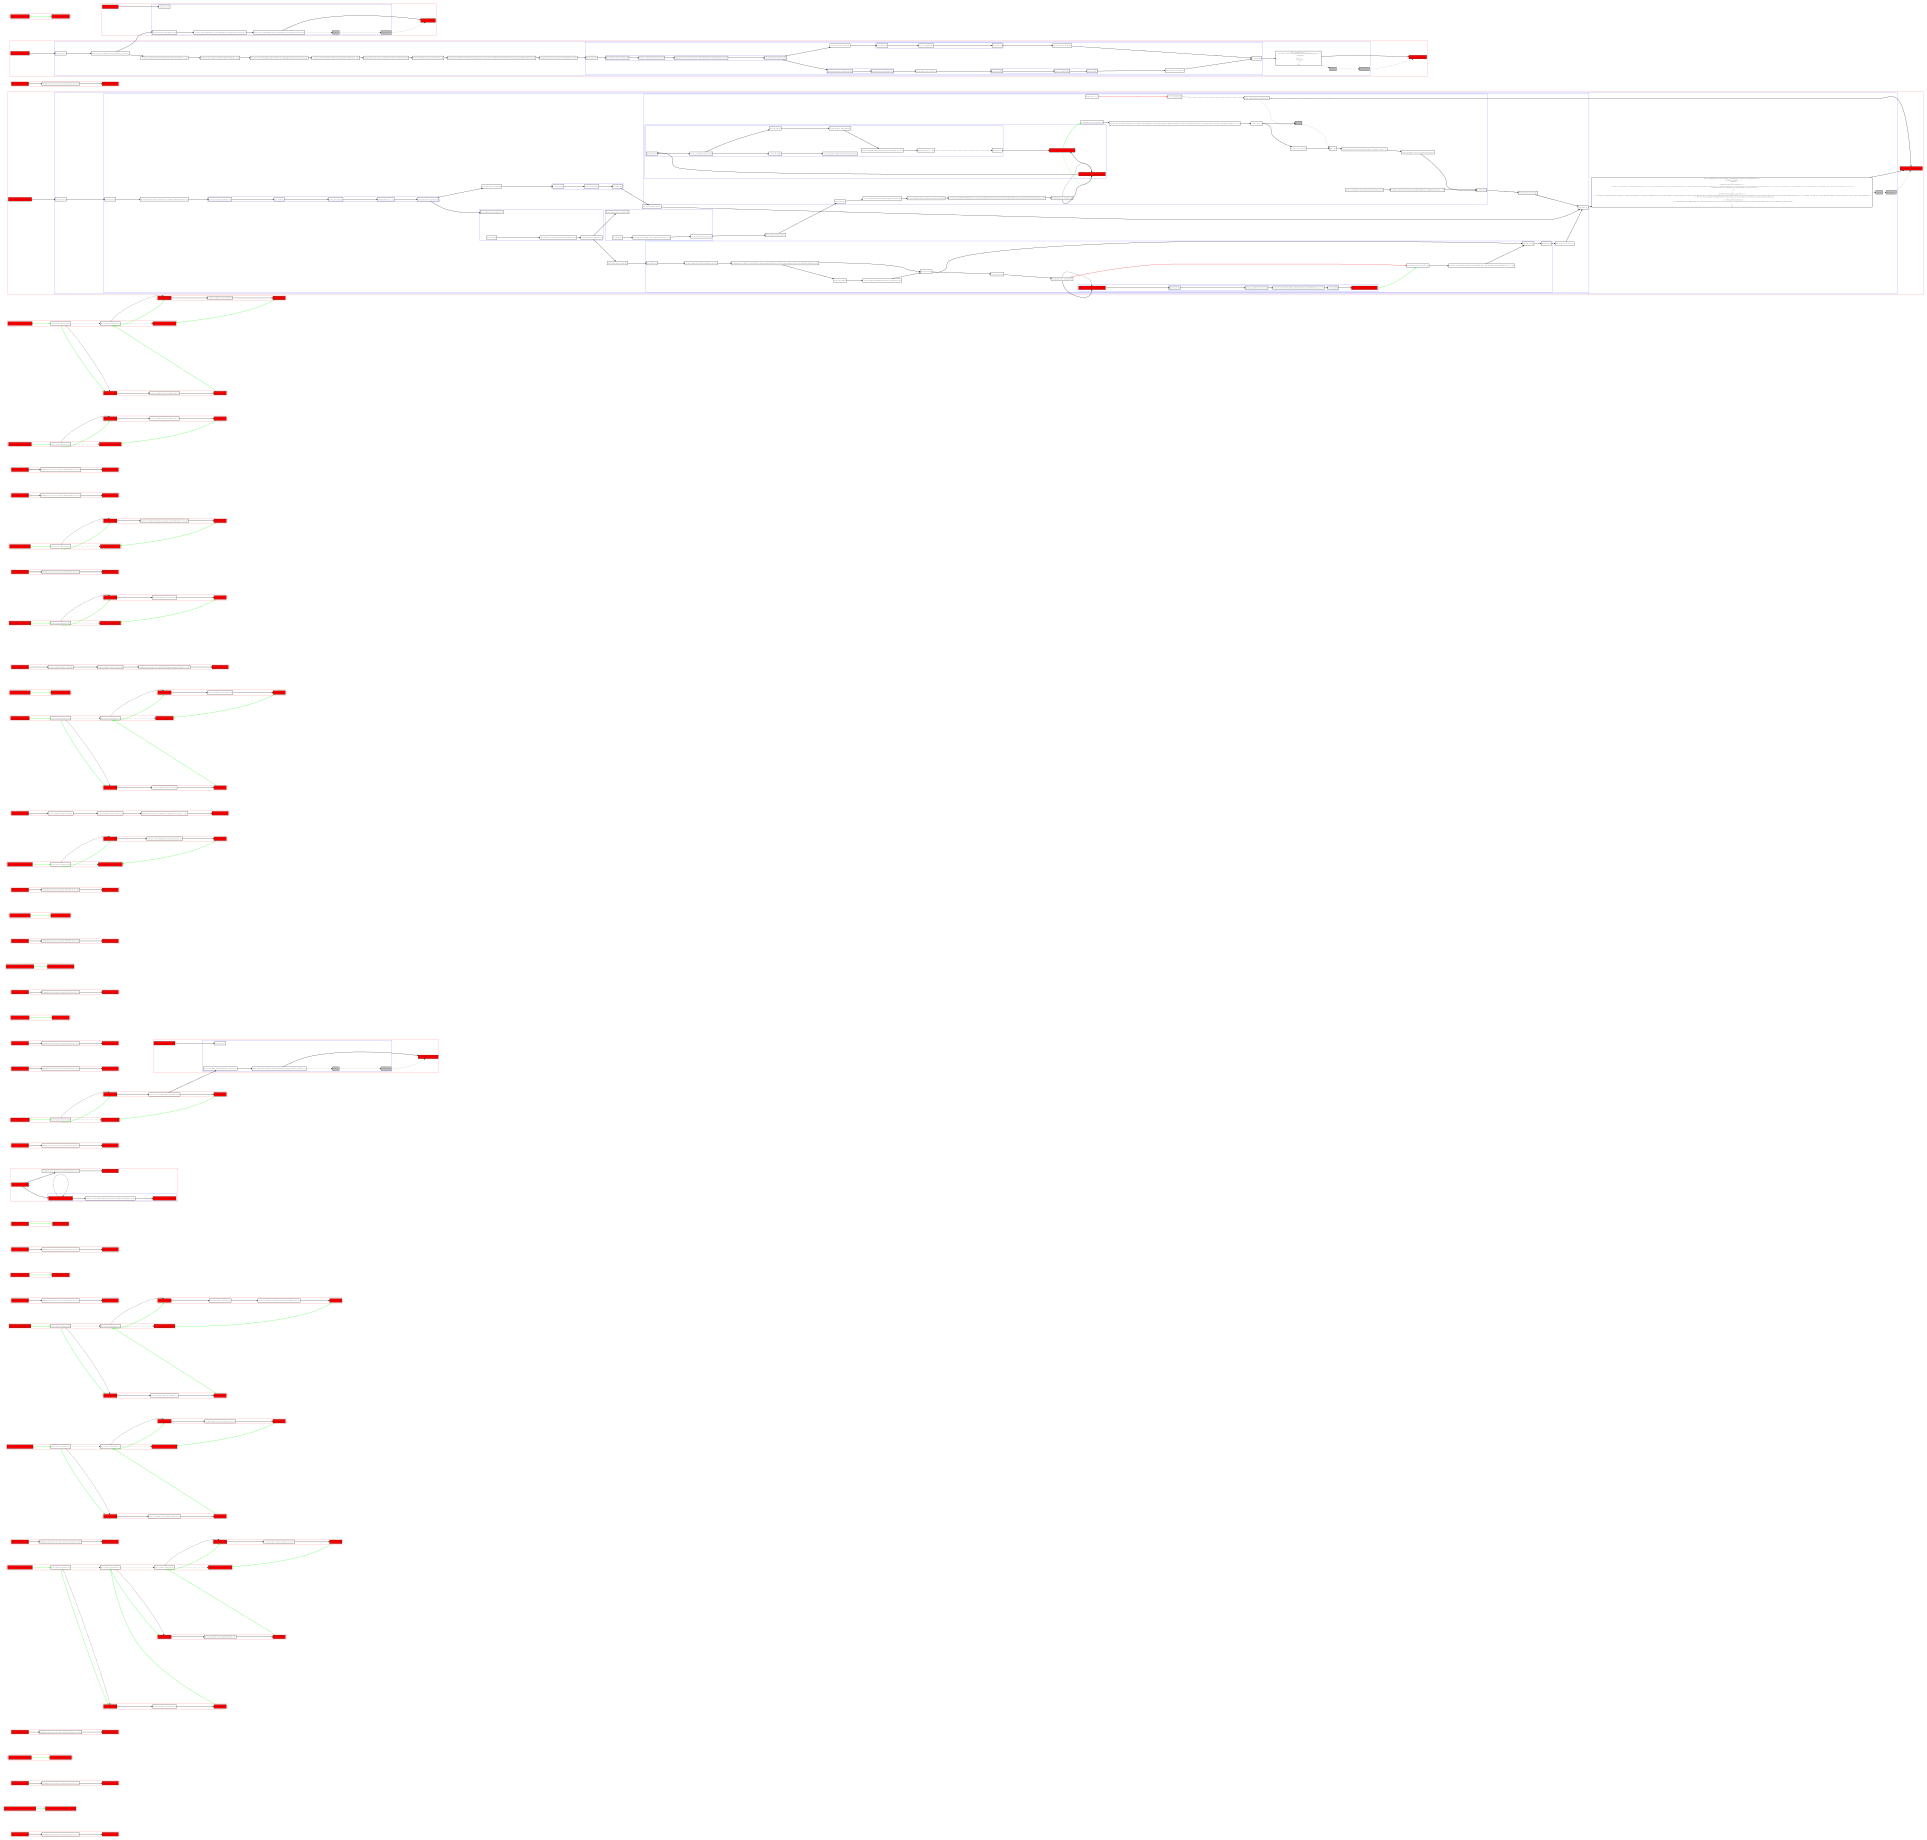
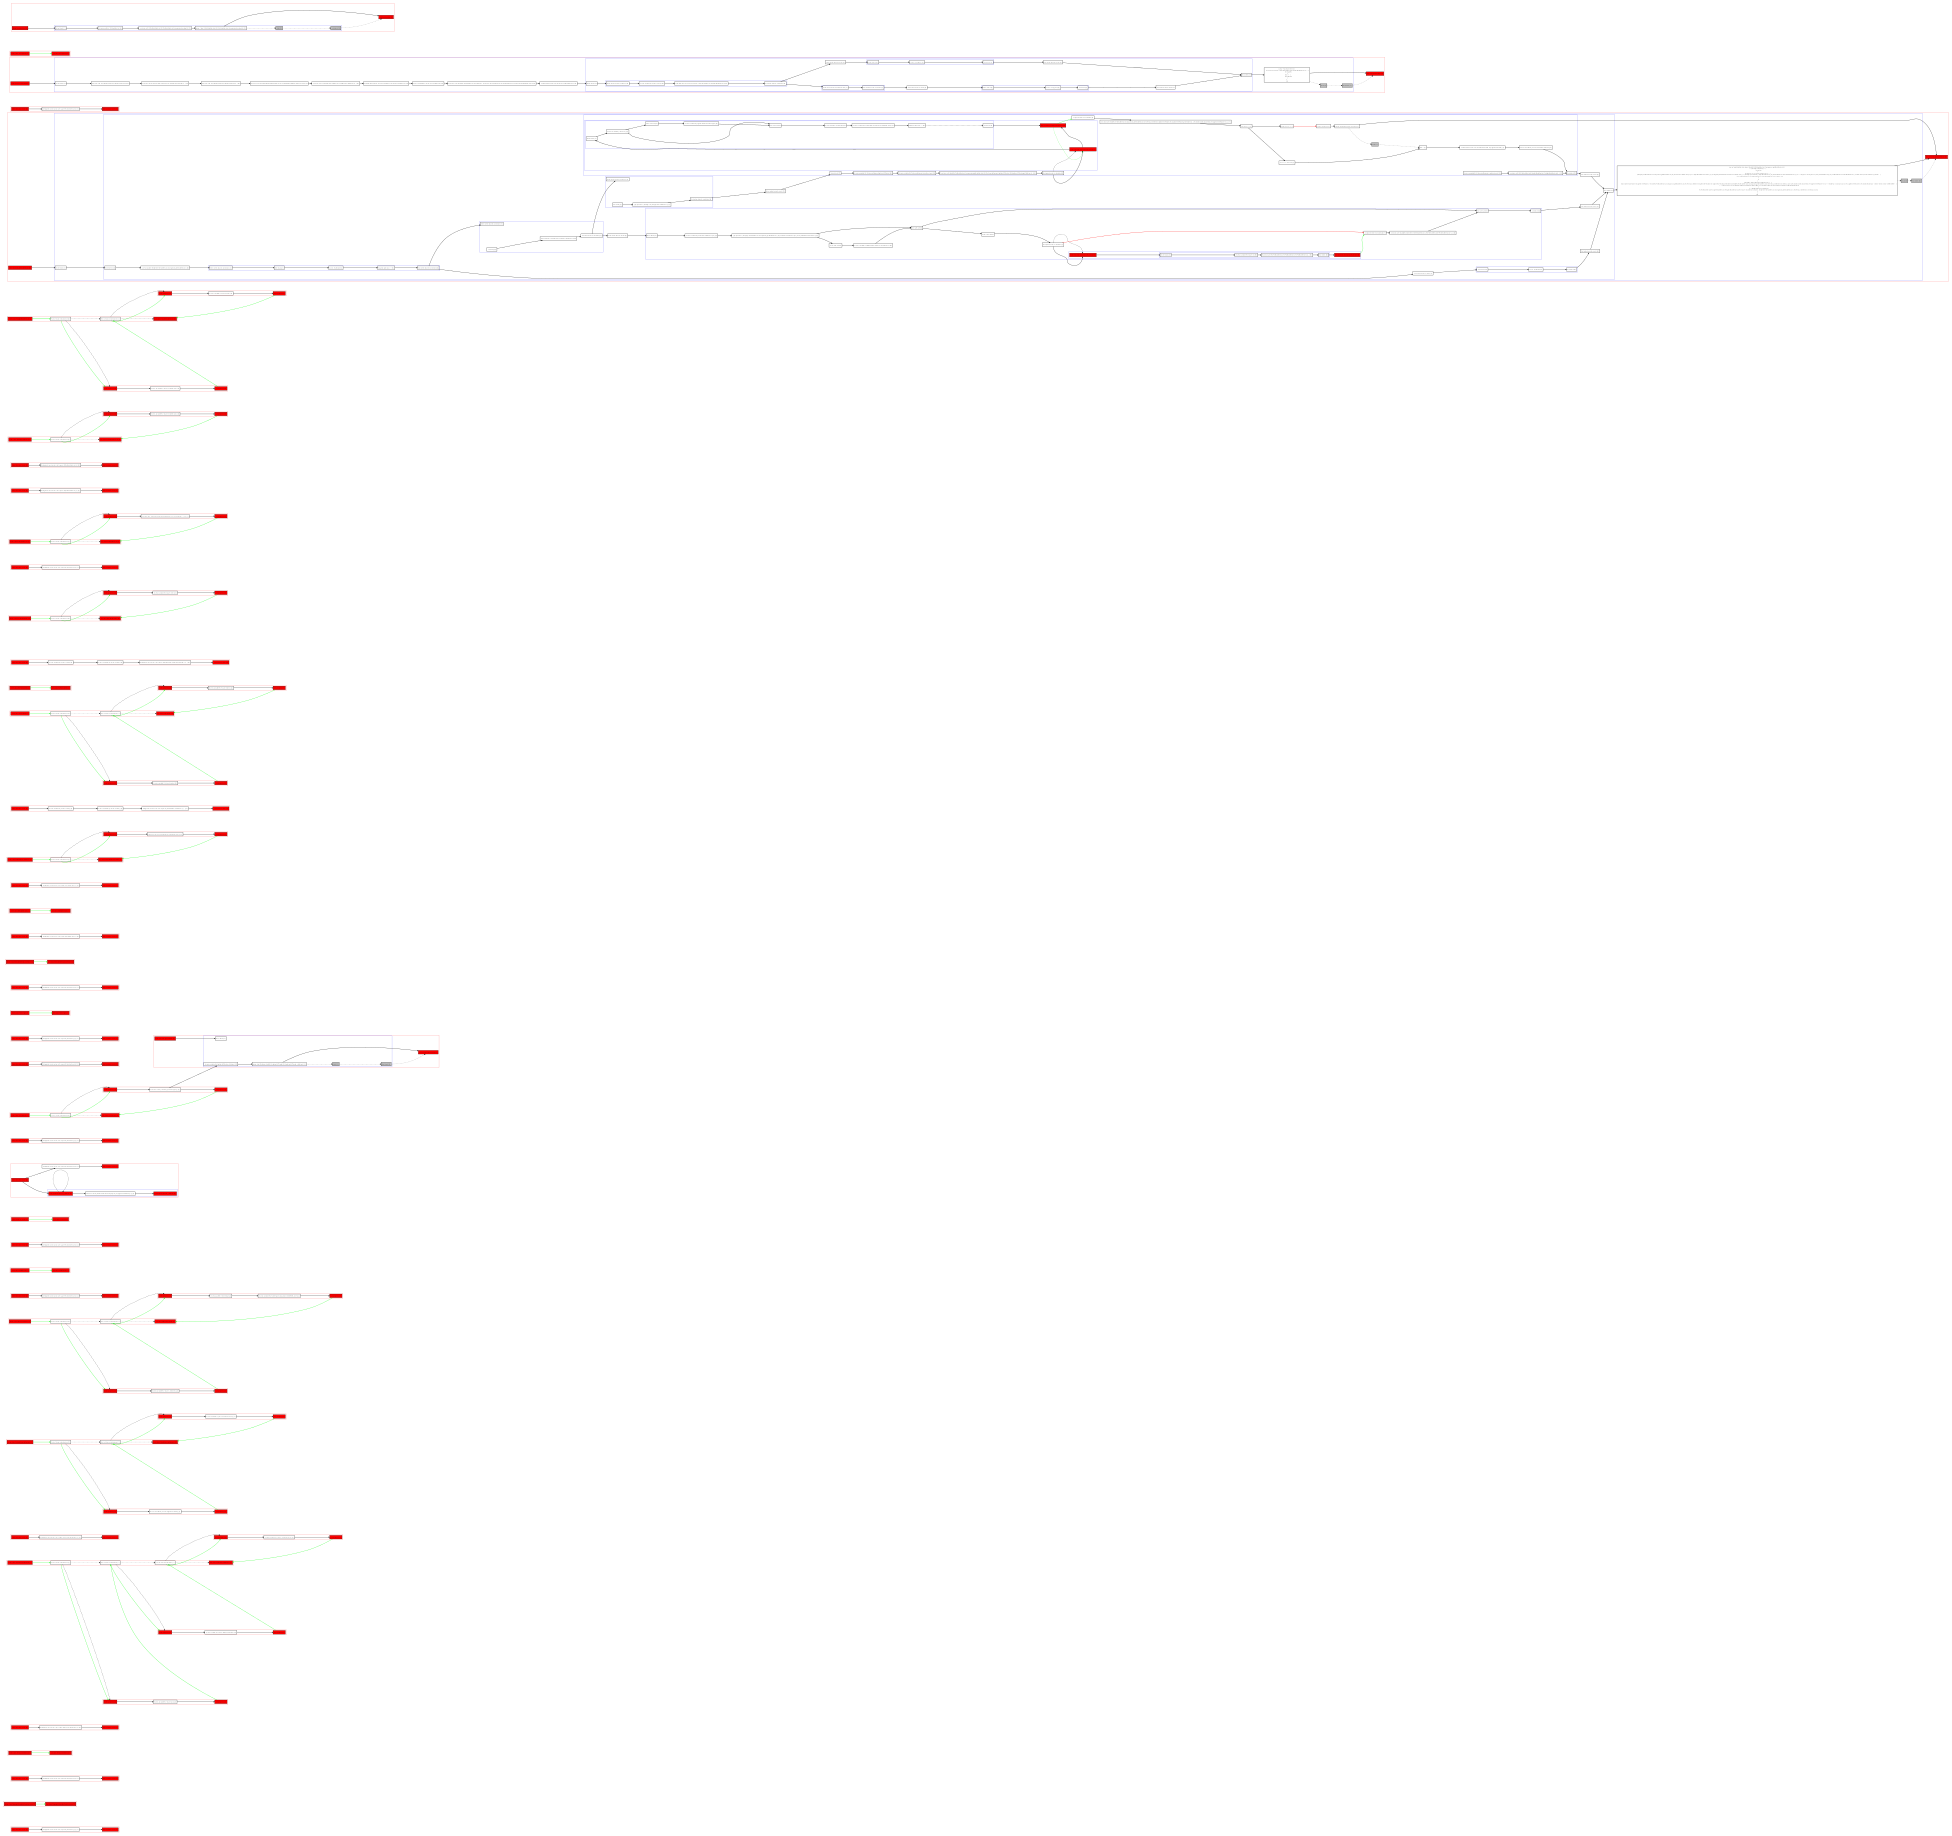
(134, 42) -> (82, 28)
(1276, 123) -> (1266, 126)
none -> (744, 125)
